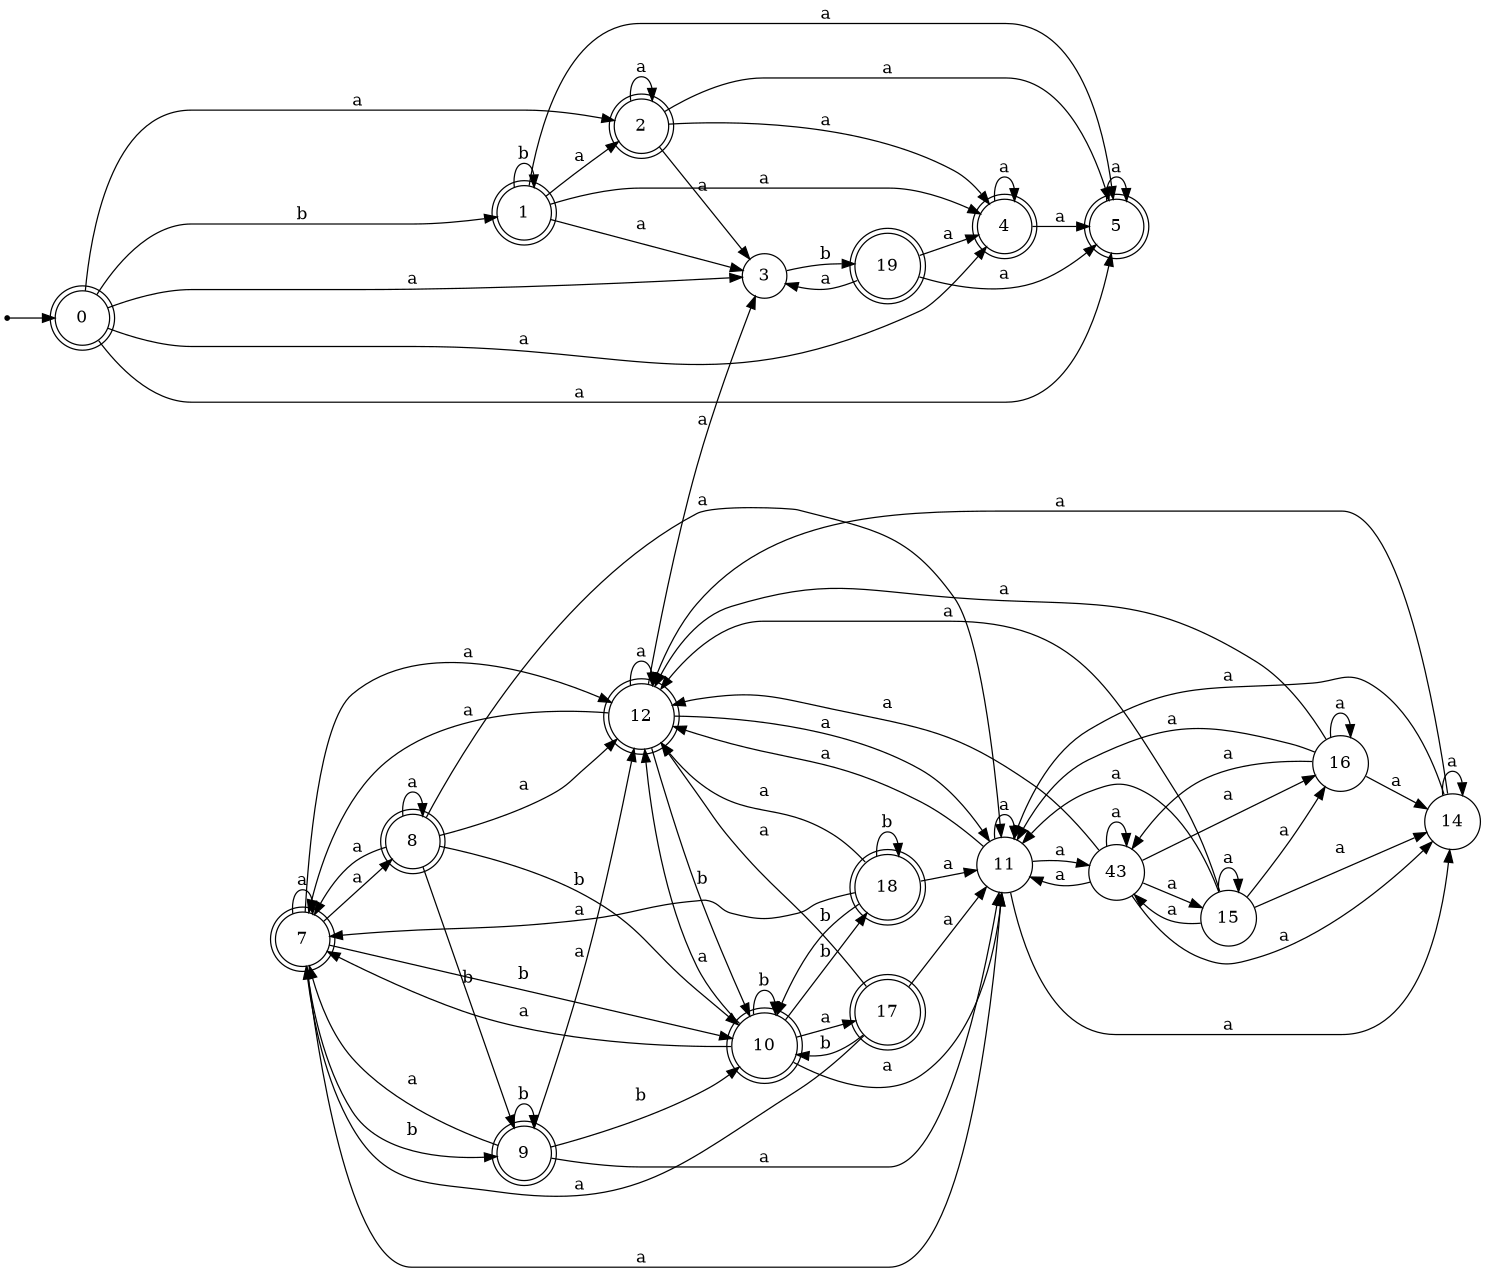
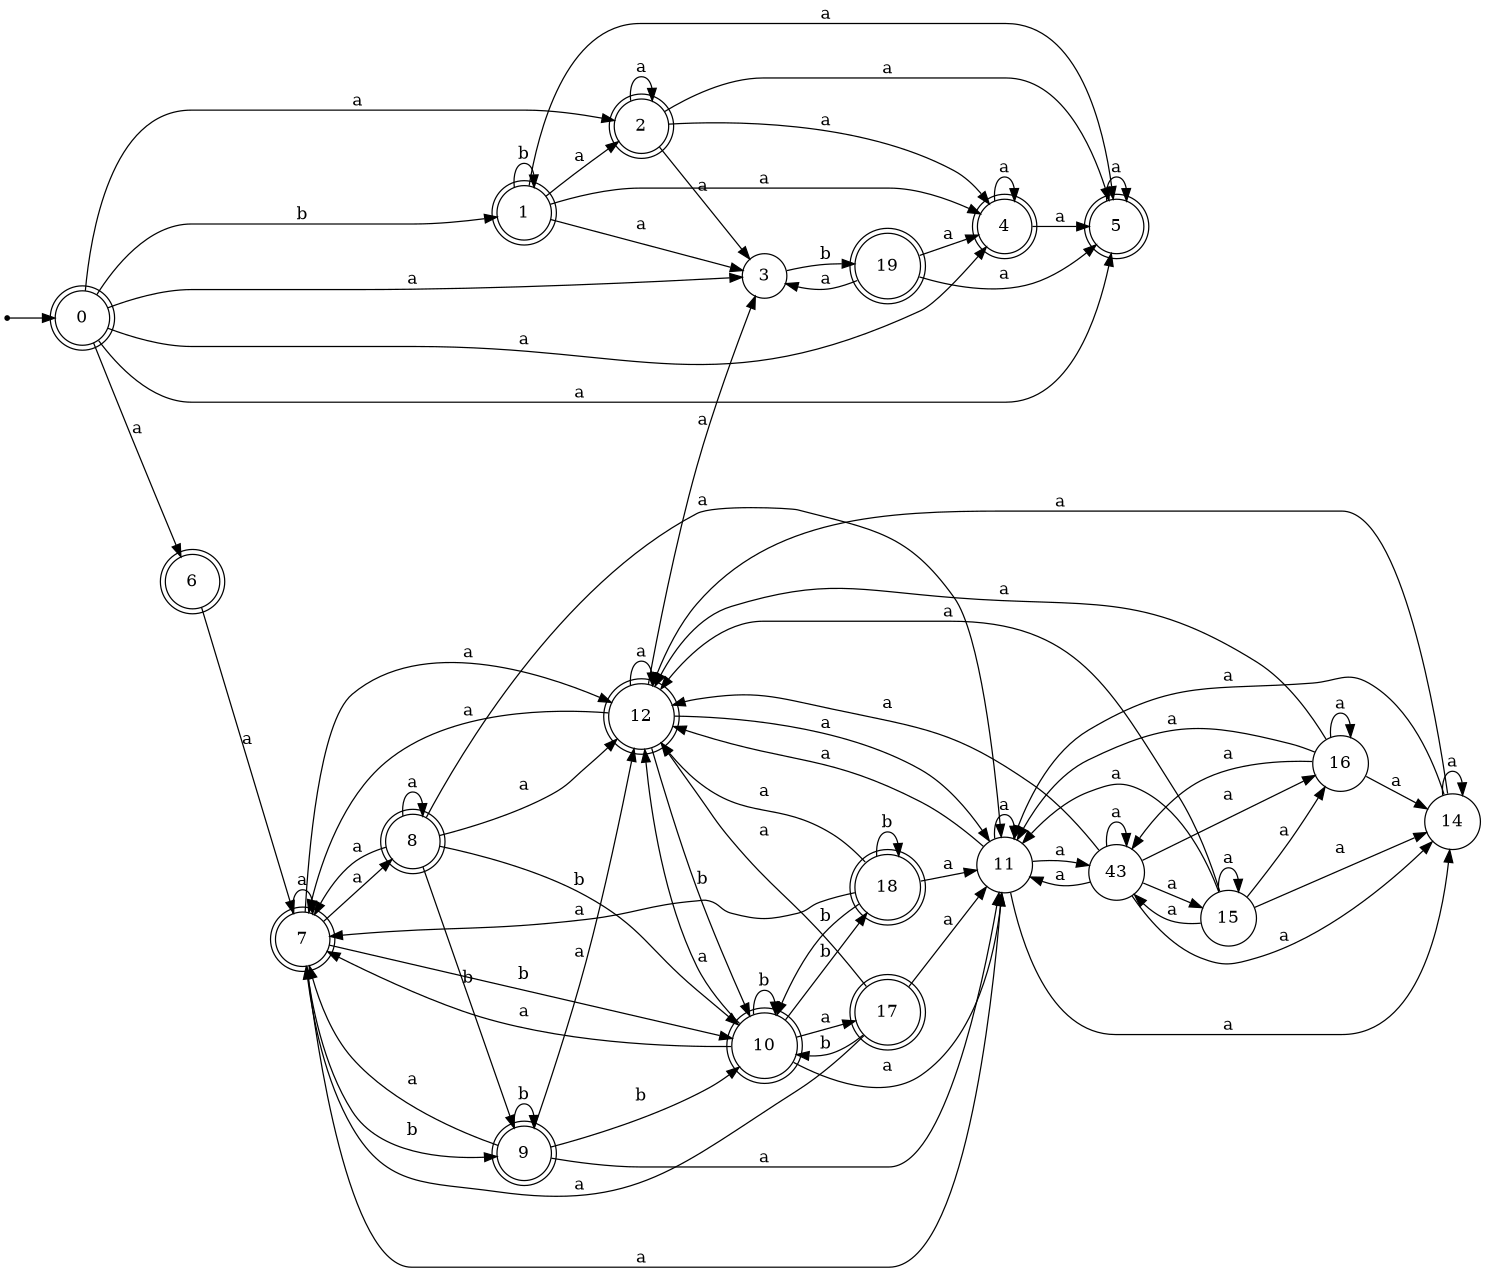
none -> (193, 582)
